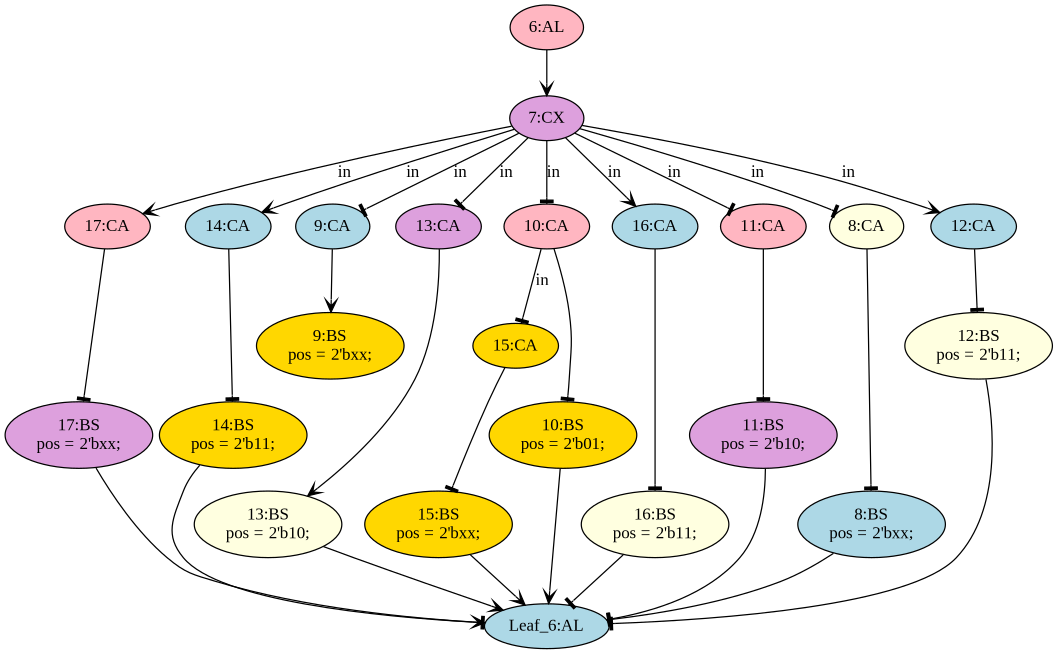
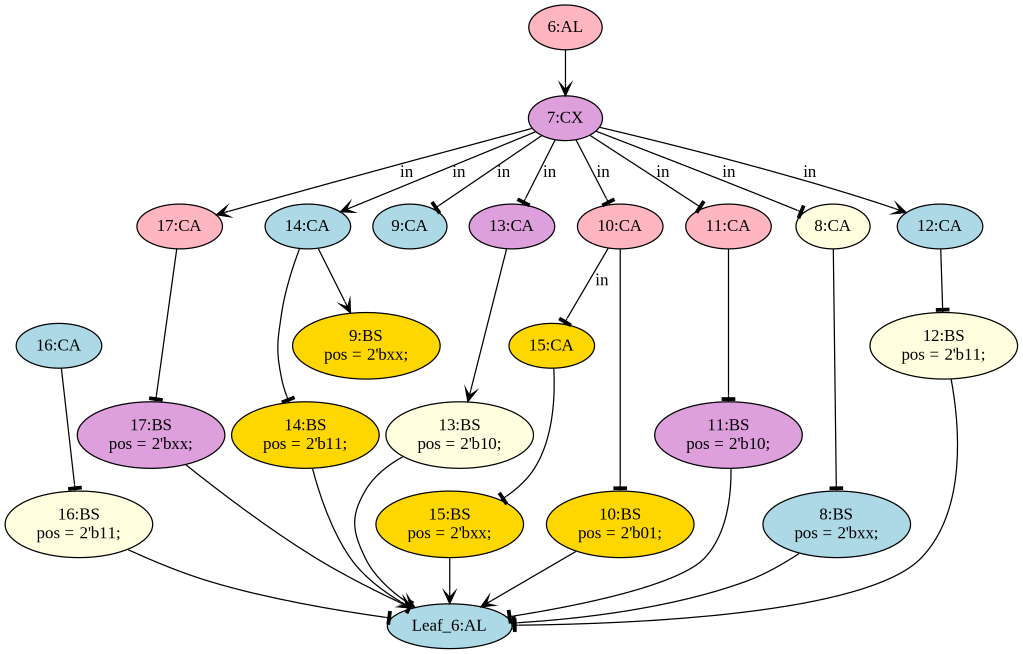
(596, 168) -> none
(332, 274) -> (332, 275)
